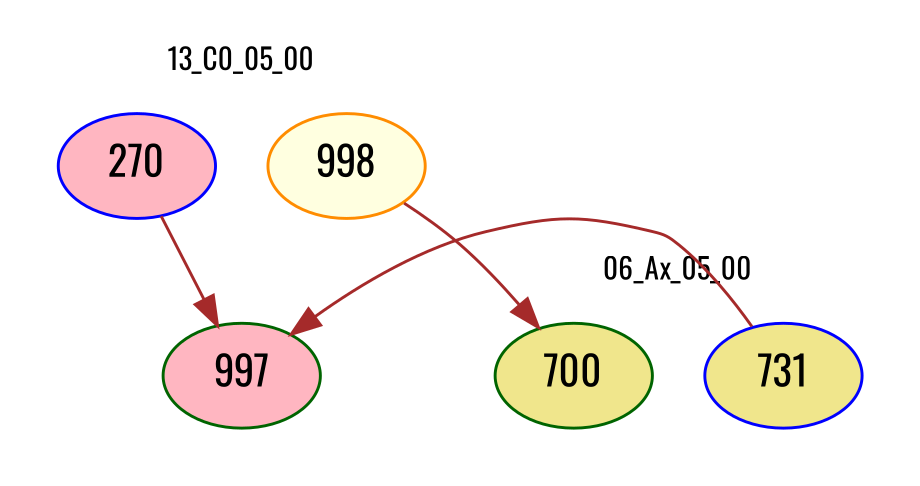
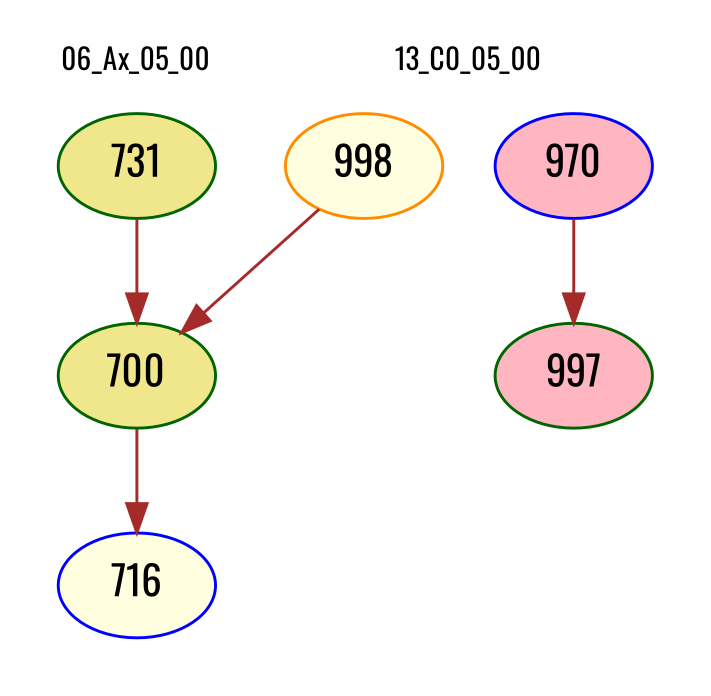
(137, 166) -> (574, 166)
(543, 221) -> (137, 257)
(783, 376) -> (137, 166)
none -> (137, 585)
